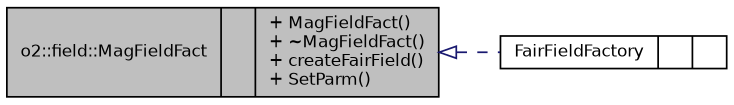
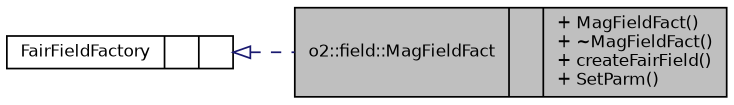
(478, 52) -> (272, 52)
